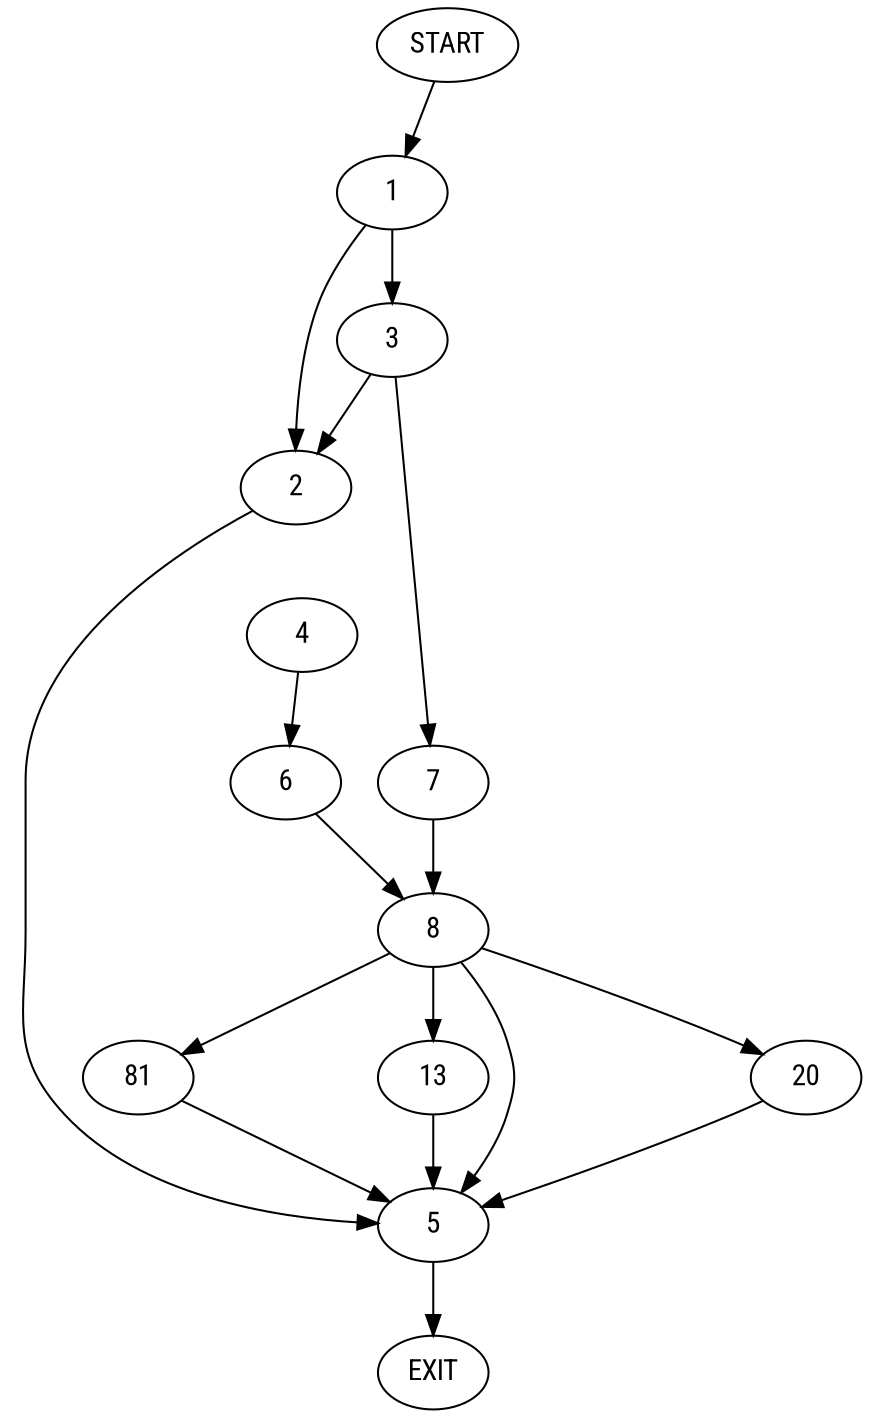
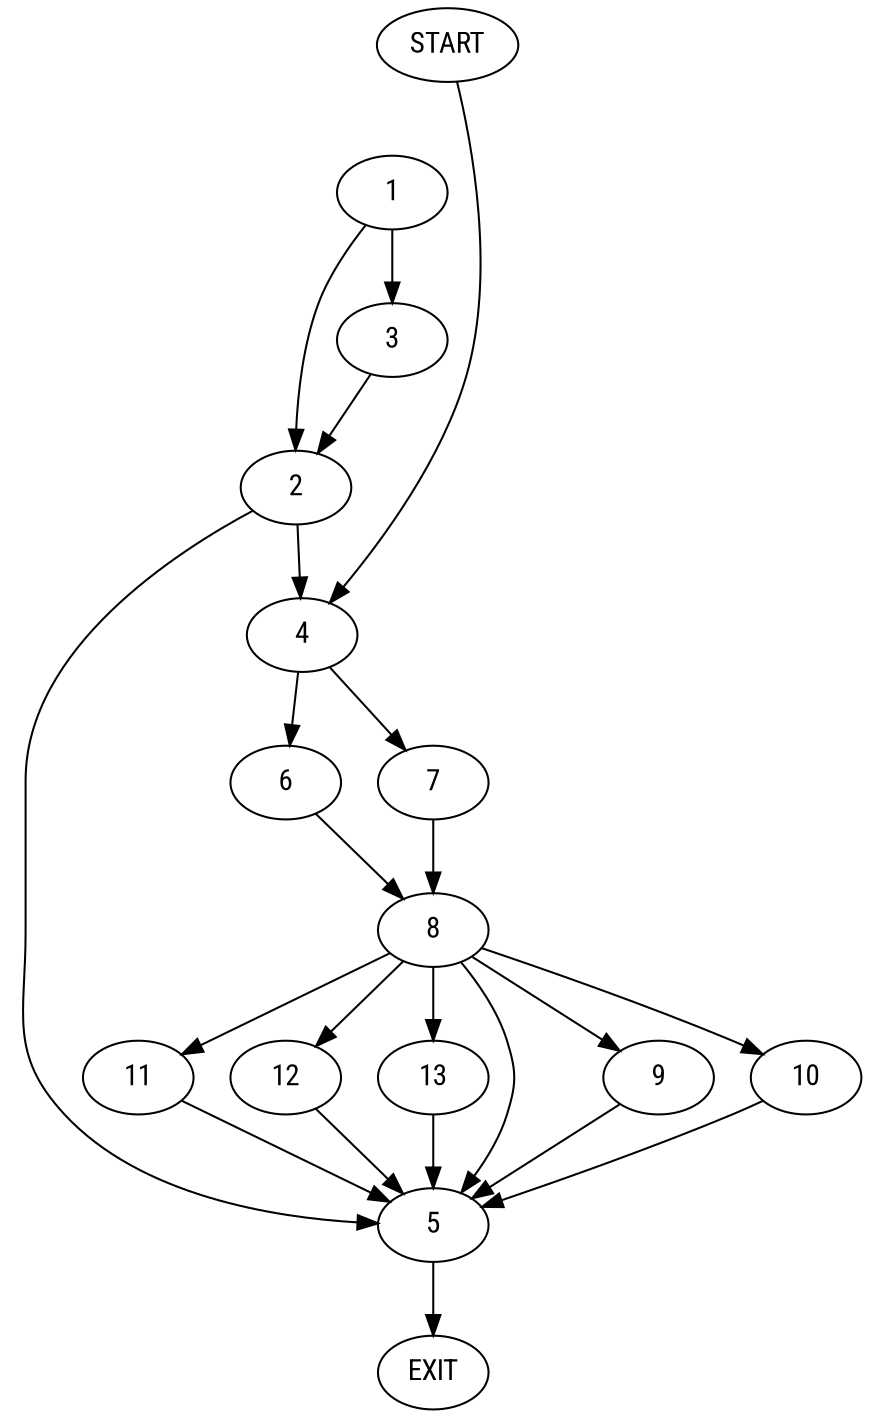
(424, 109) -> (472, 351)
none -> (299, 551)
(412, 551) -> (361, 701)
(138, 1078) -> (138, 1078)
none -> (286, 1078)
none -> (659, 1078)
(806, 1078) -> (806, 1078)
